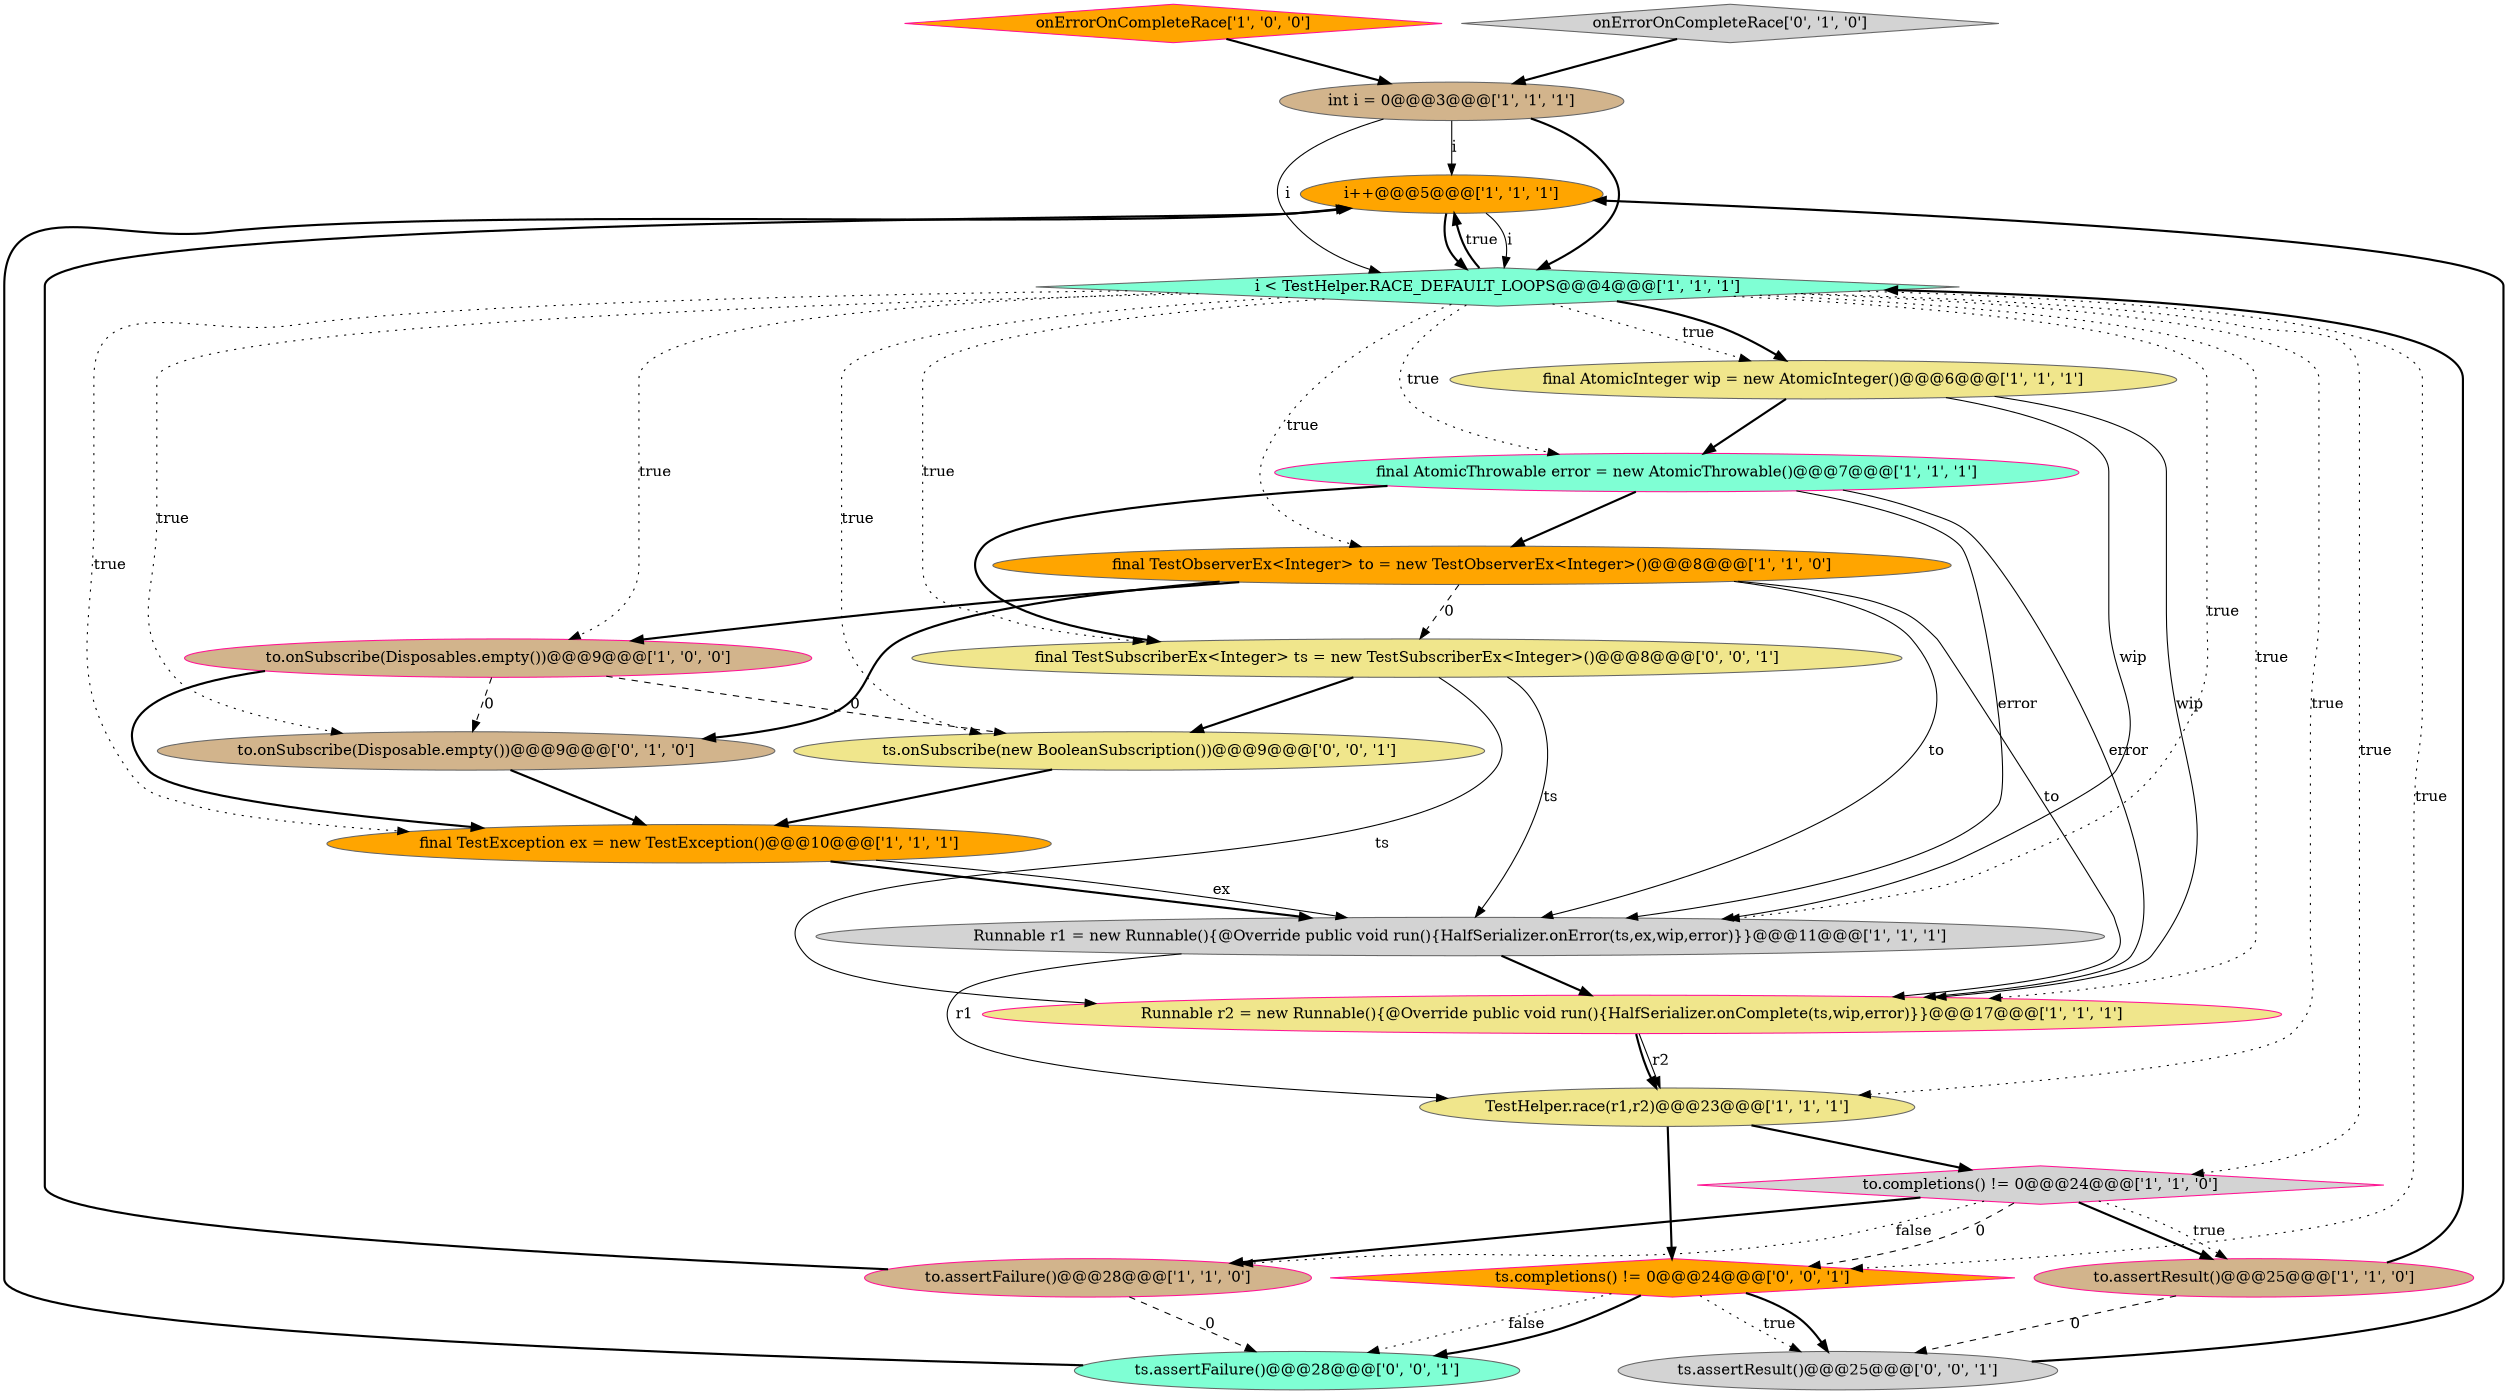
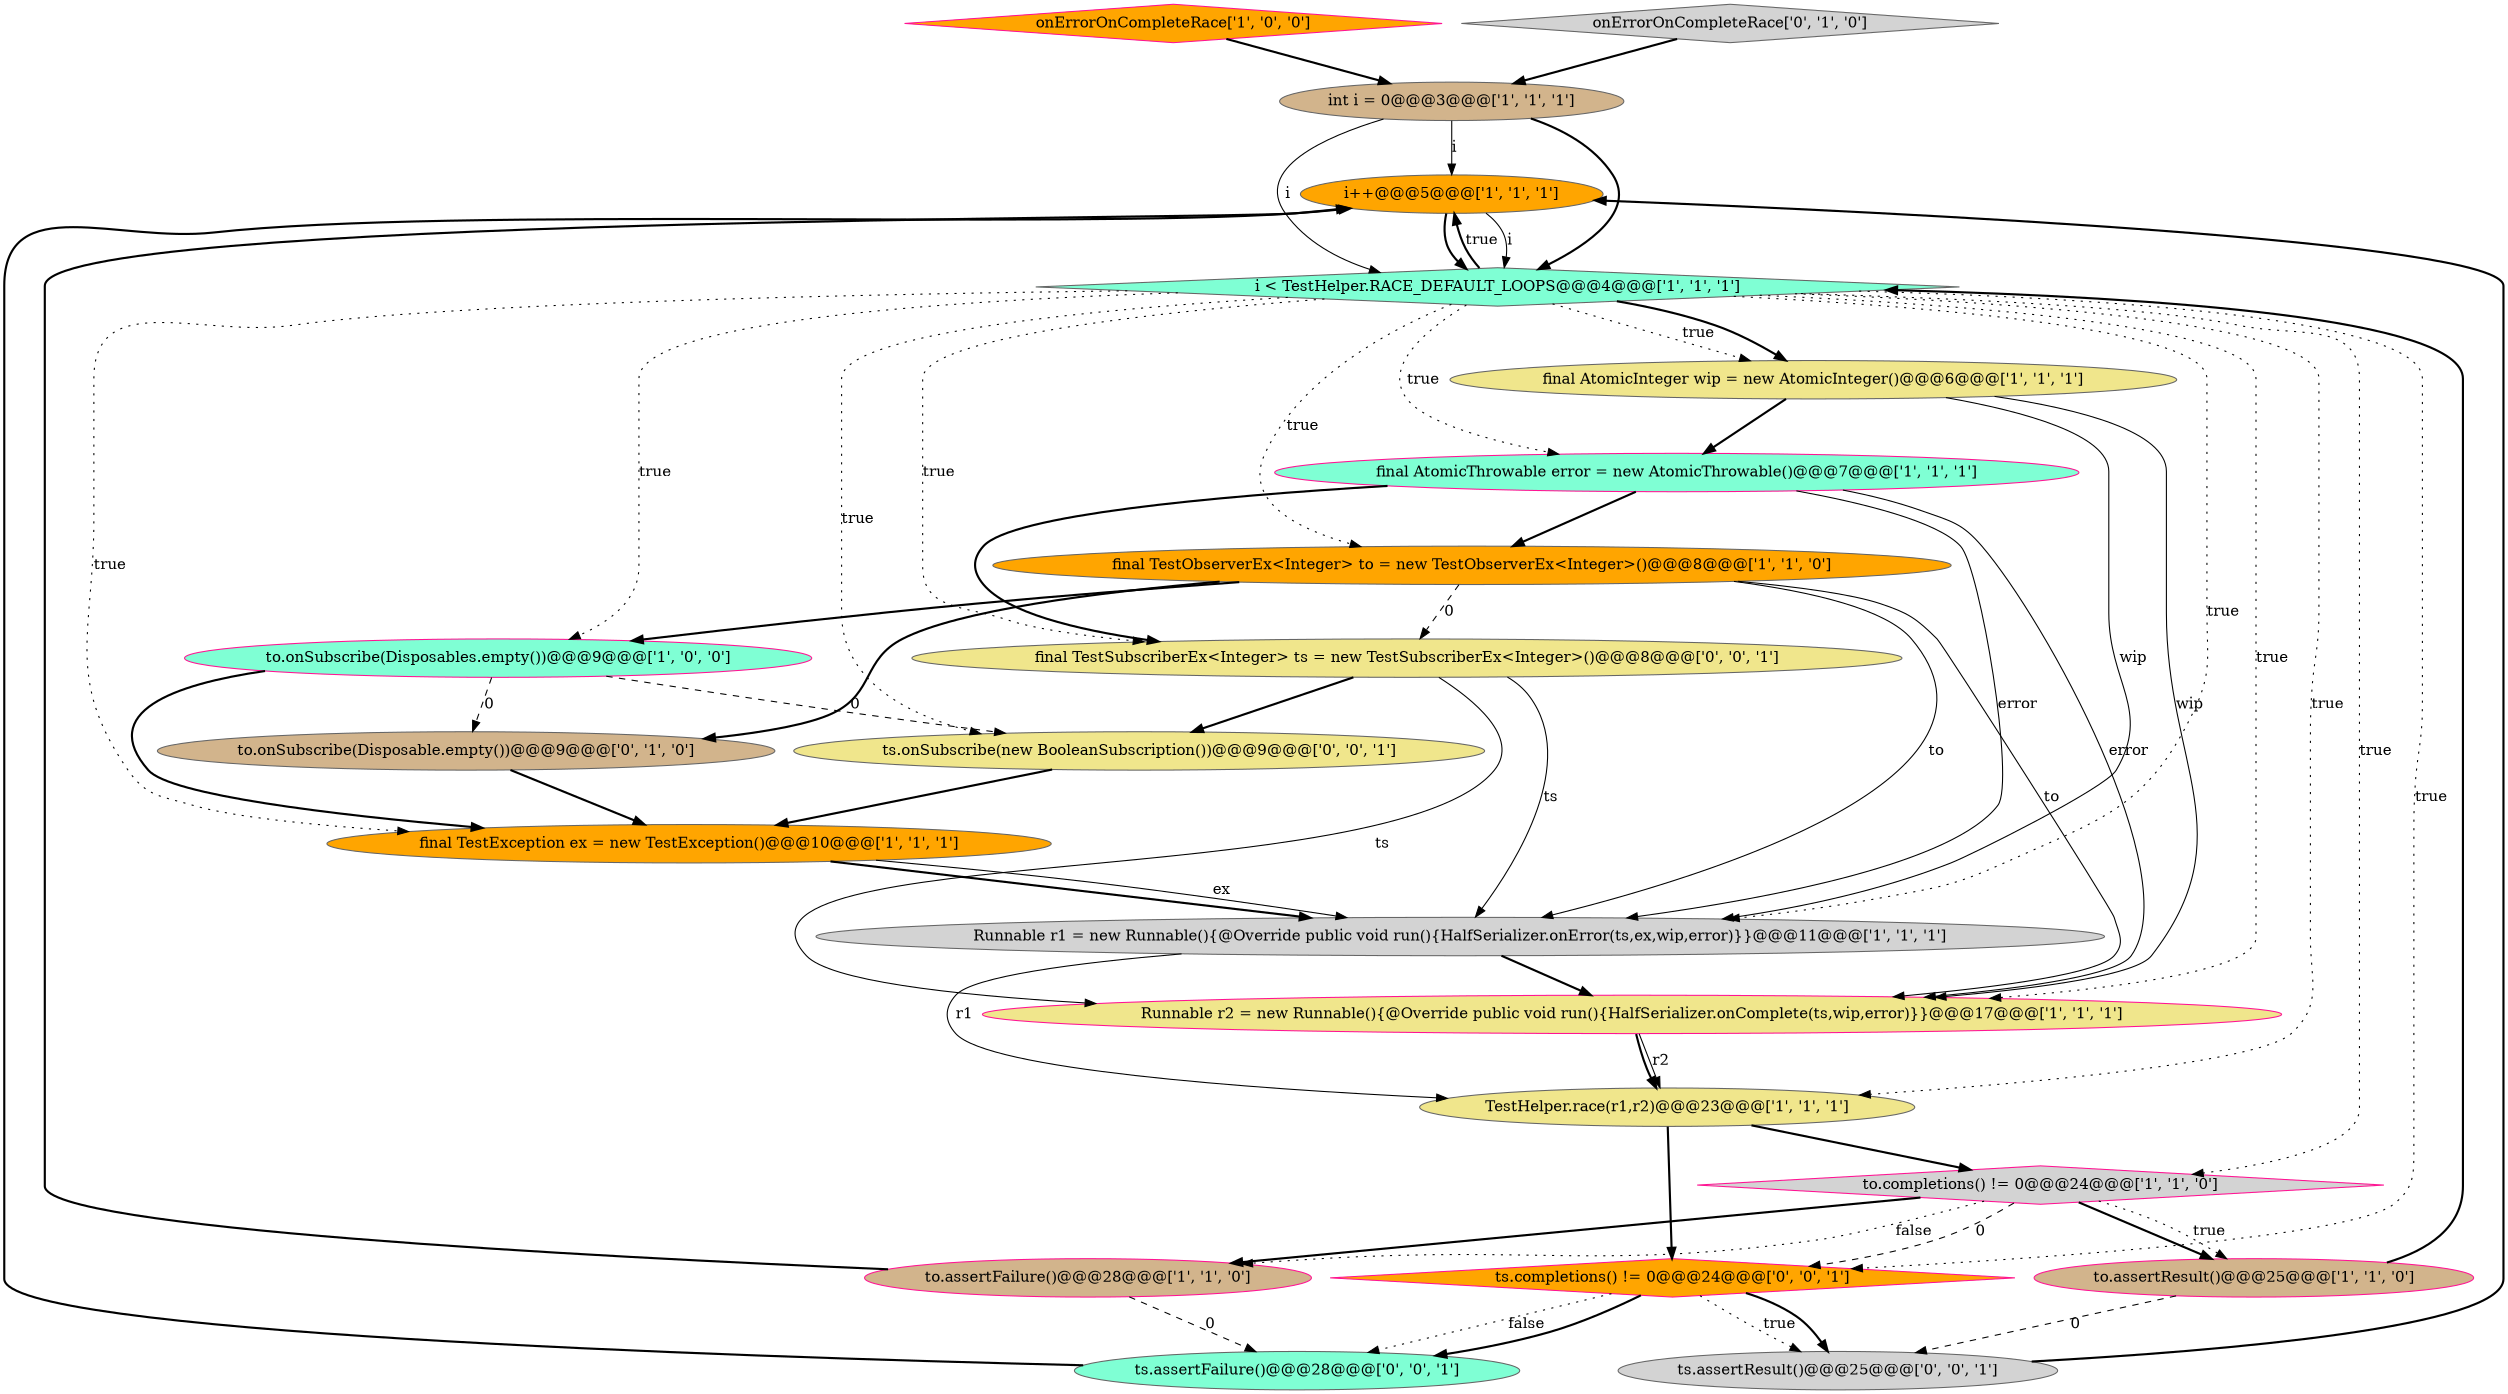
(437, 327) -> none
(498, 658) -> (498, 658)
